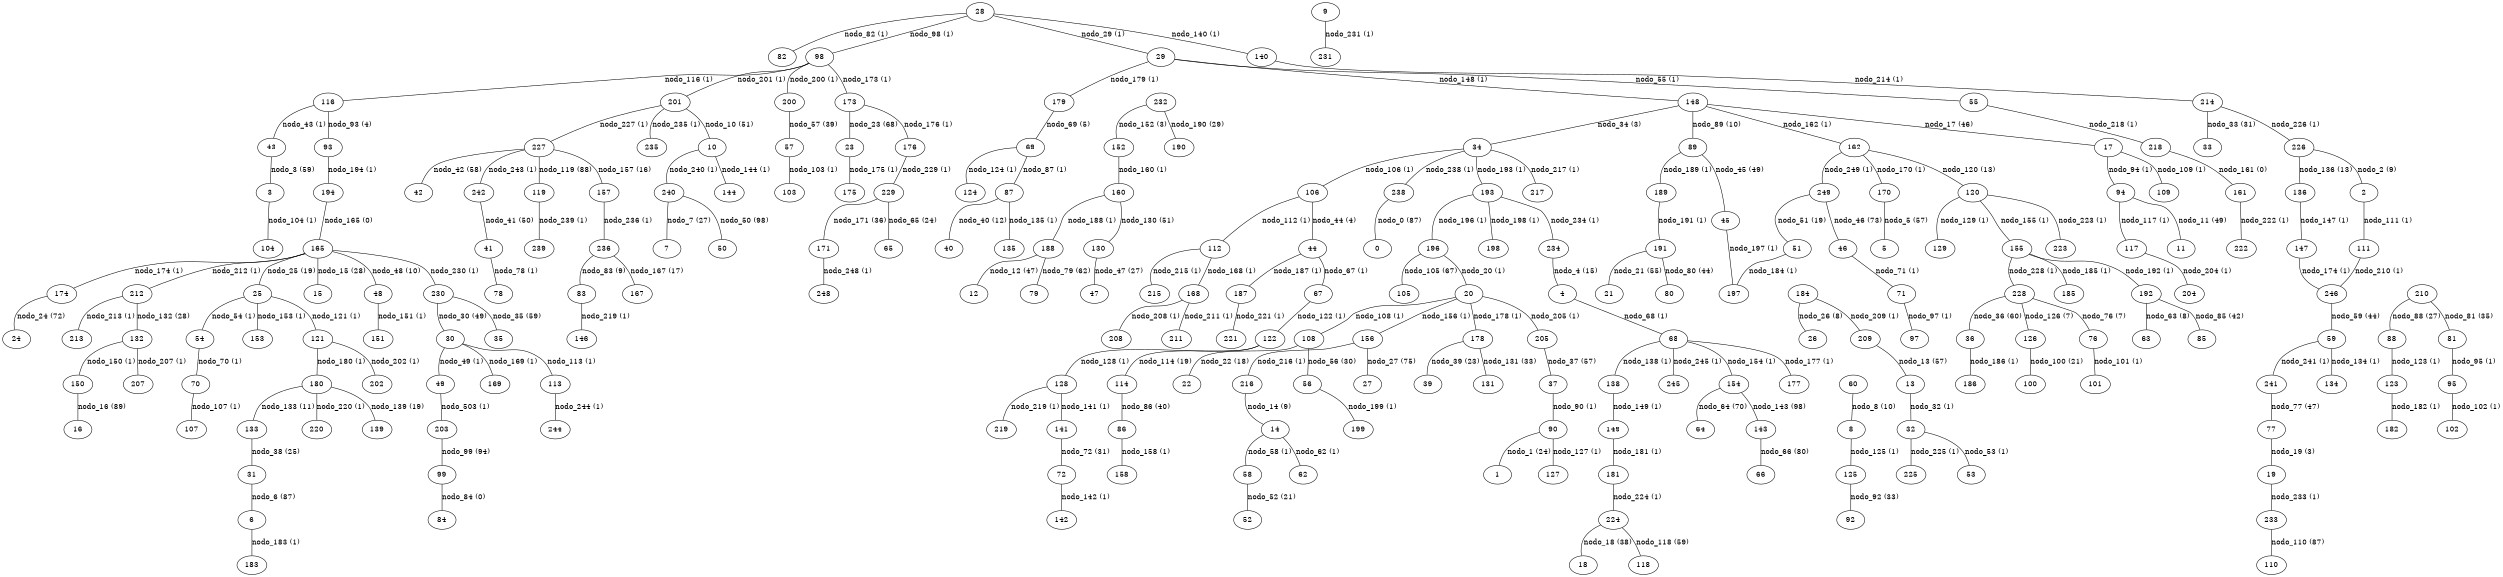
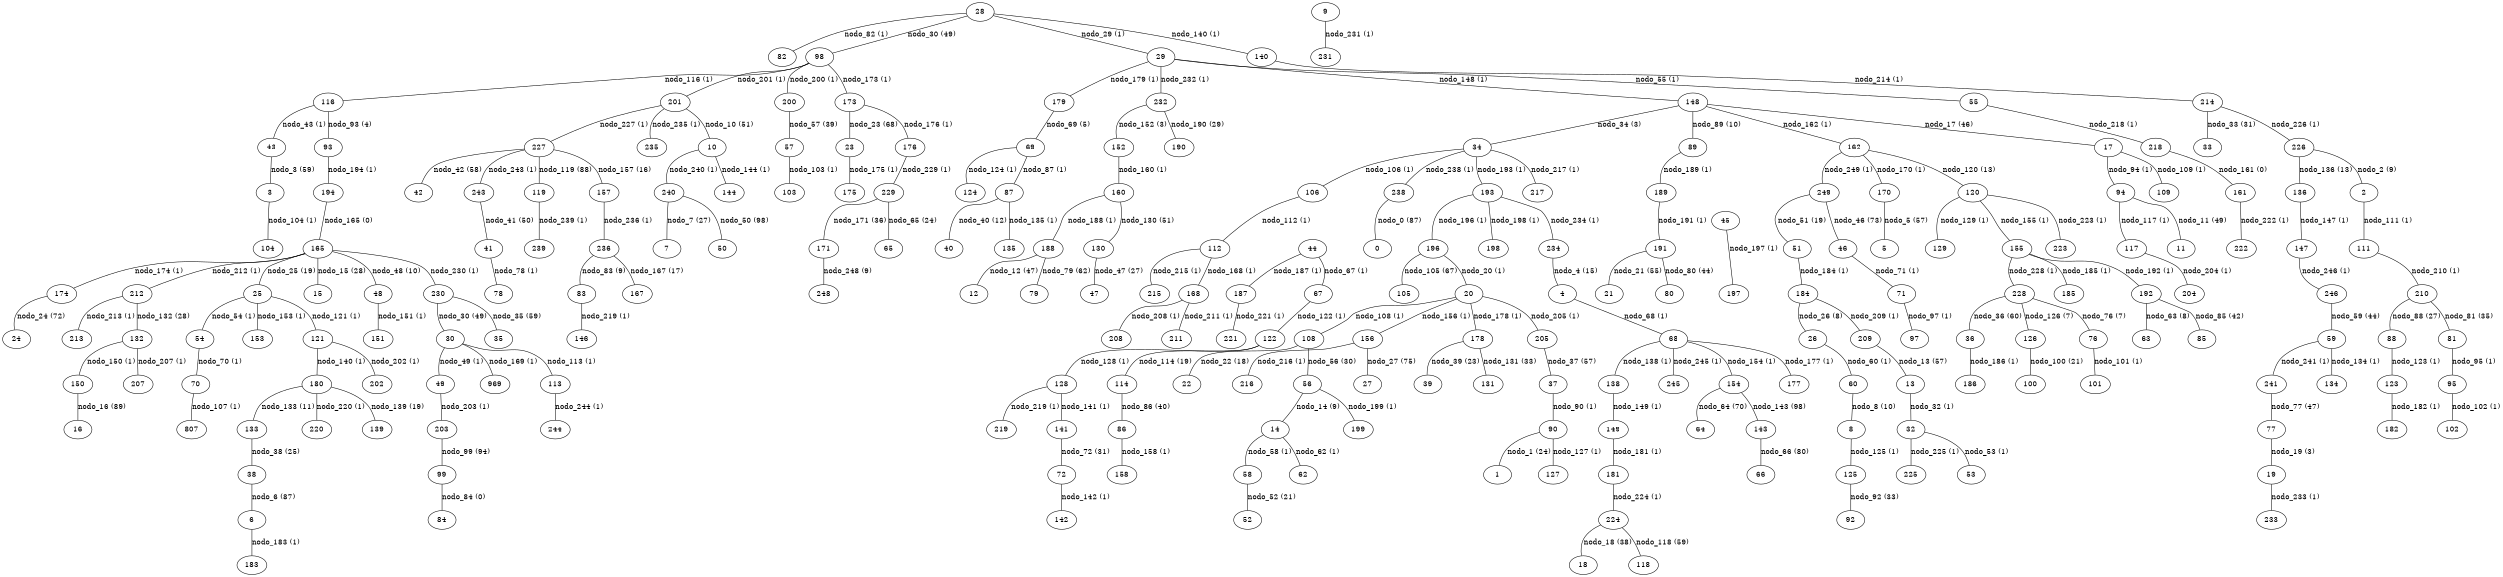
(932, 35) -> (932, 35)
none -> (1161, 80)
(1718, 181) -> none
(479, 193) -> (479, 193)
(1313, 221) -> none
(1757, 263) -> (1800, 271)
(848, 271) -> (848, 271)
(2326, 271) -> (2326, 271)
(2352, 273) -> (2401, 264)
none -> (1842, 356)
(342, 362) -> (342, 362)
(495, 384) -> (495, 384)
(466, 407) -> (466, 407)
(1249, 412) -> (1293, 408)
(192, 430) -> (192, 430)
(252, 475) -> (252, 475)
(2272, 565) -> none
